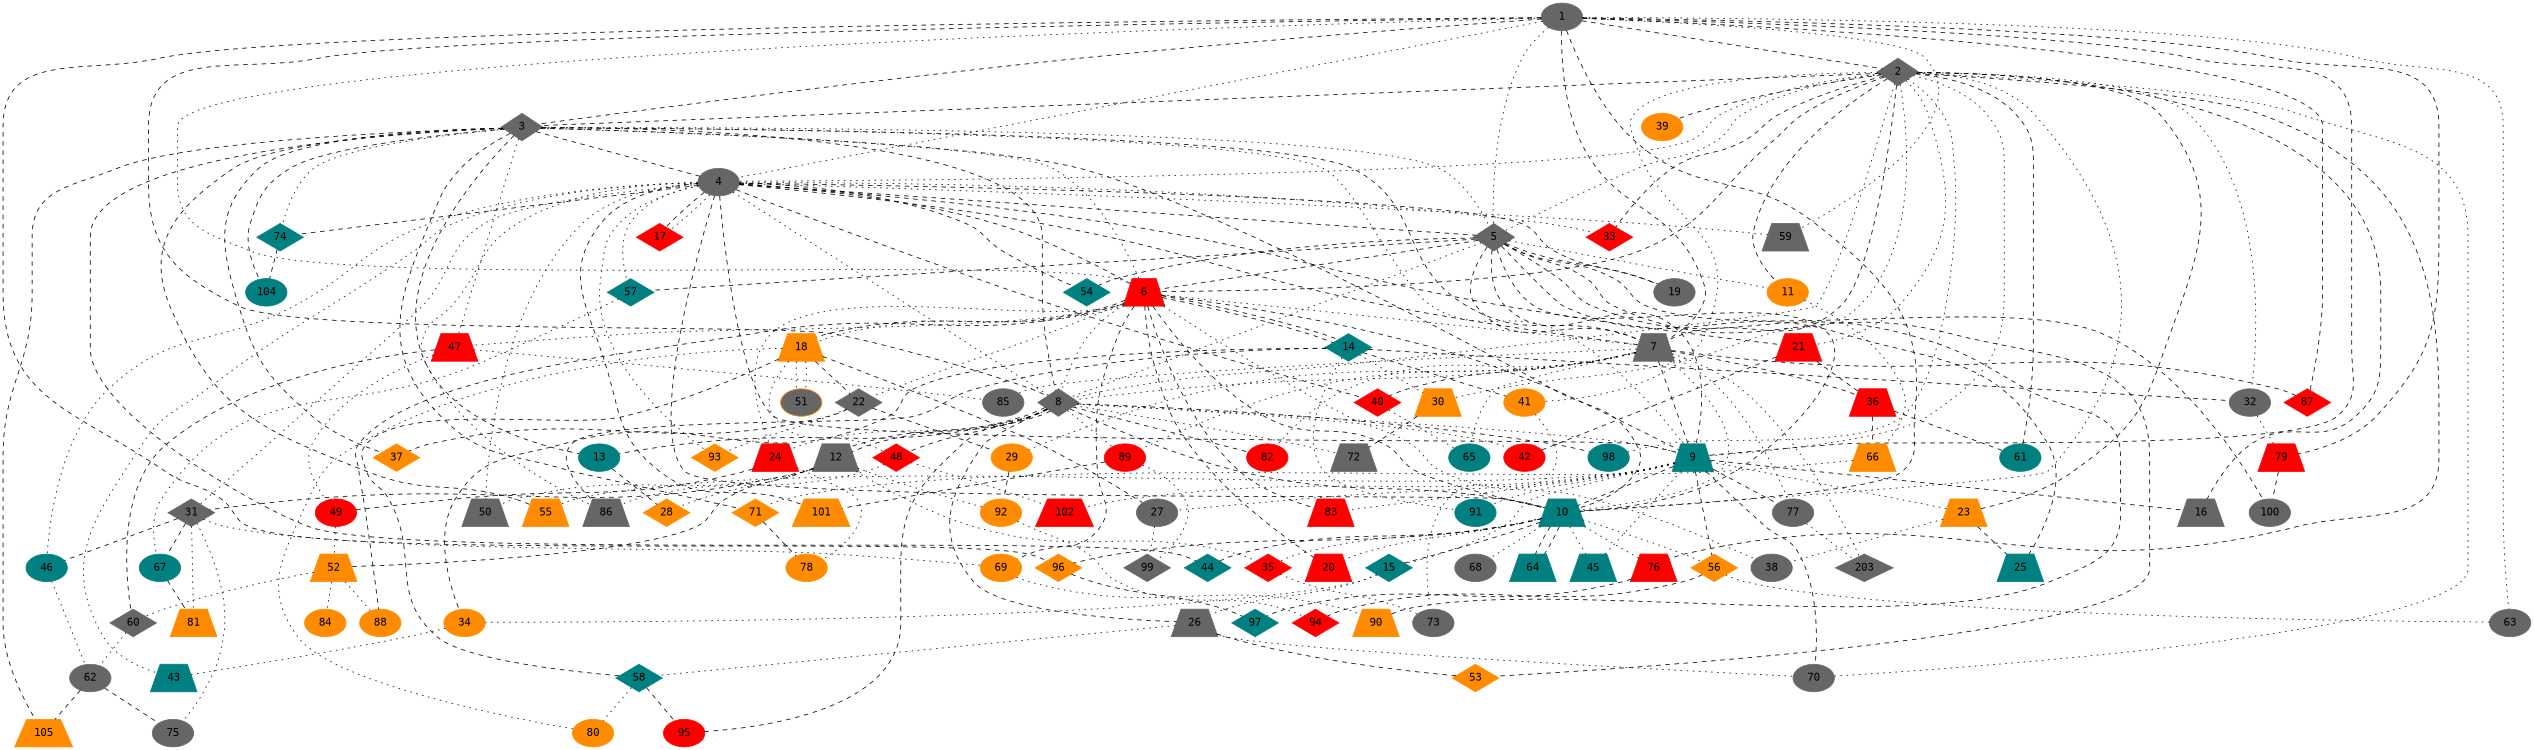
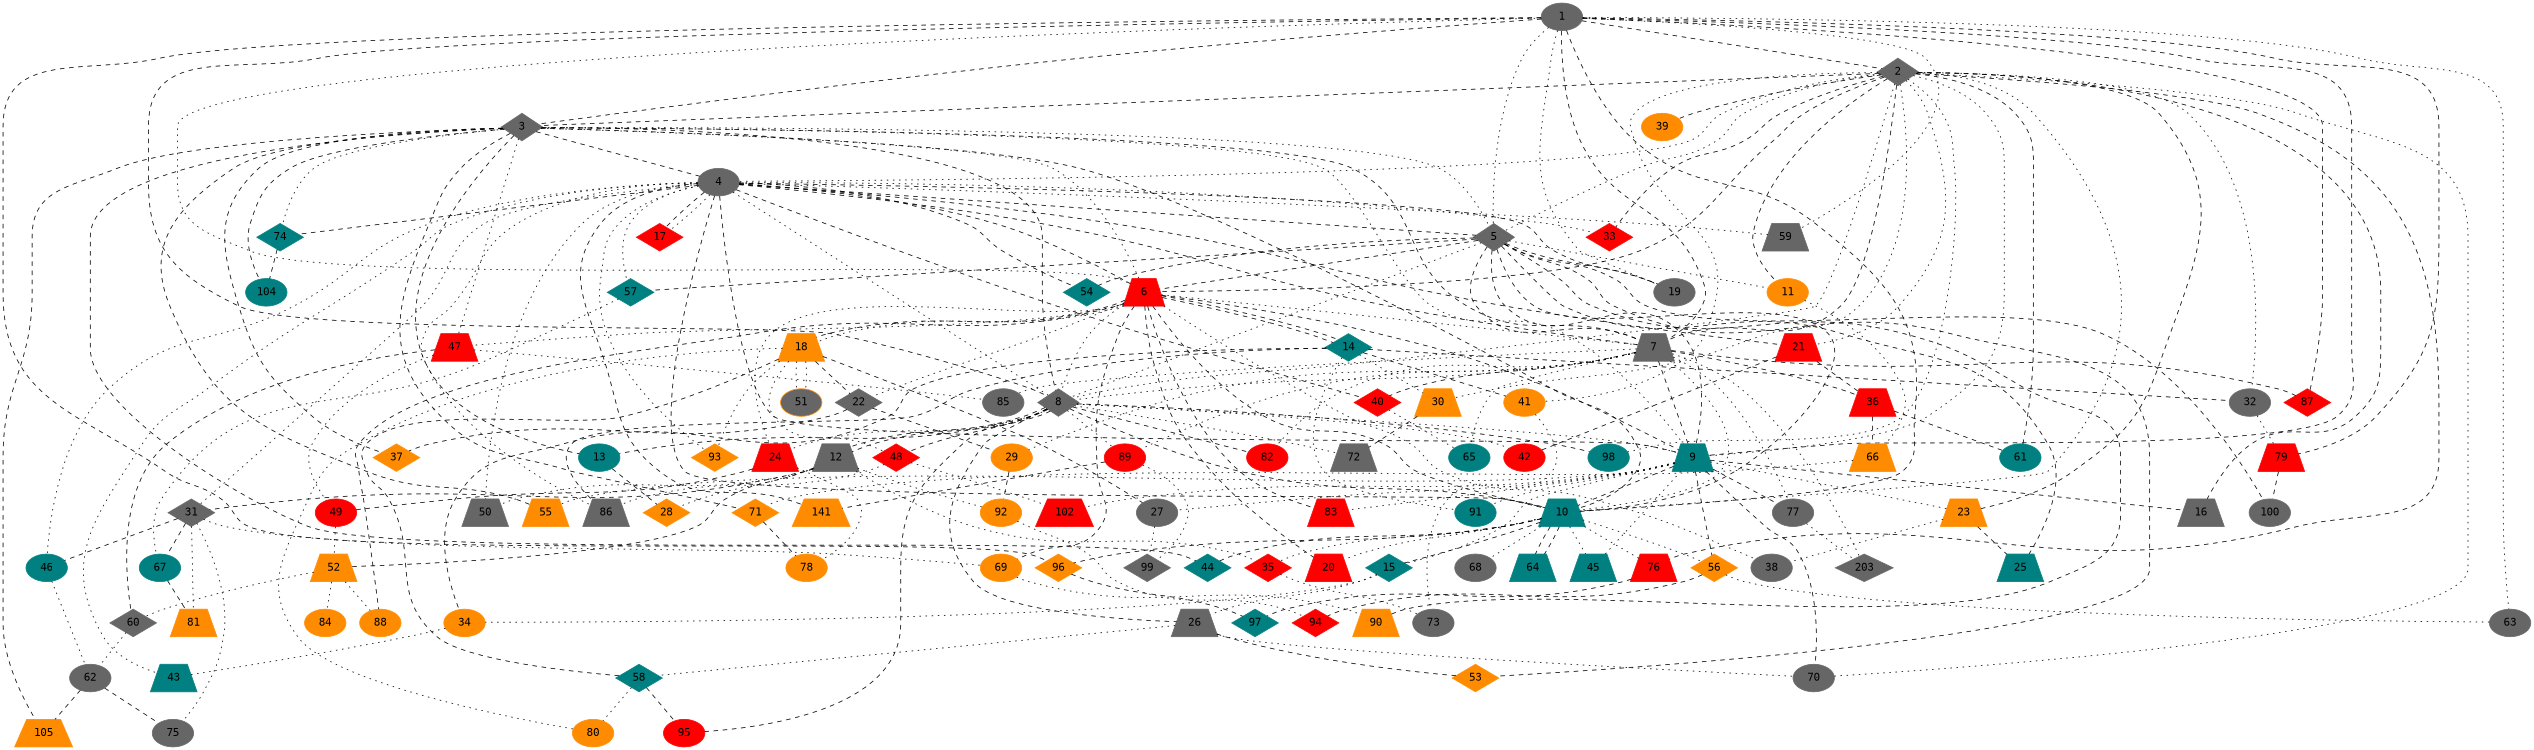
(1160, 96) -> (1544, 187)
(781, 432) -> (742, 398)
(821, 513) -> (821, 513)
